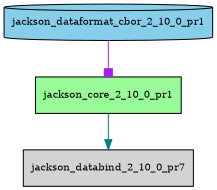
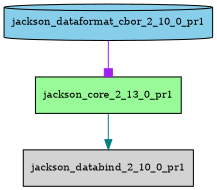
(108, 95) -> (108, 95)
(108, 168) -> (108, 168)
